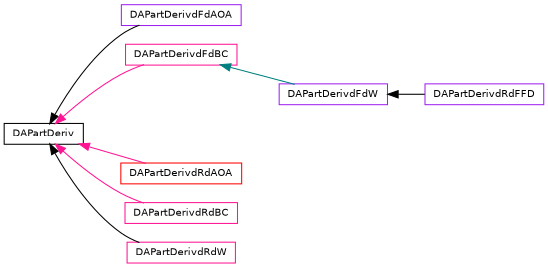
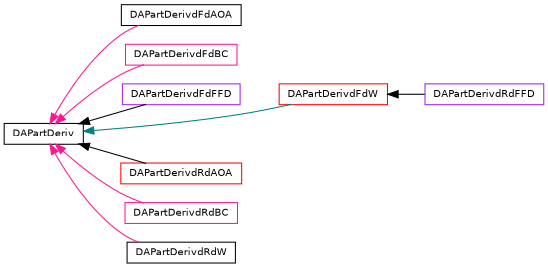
(181, 15) -> (181, 15)
(91, 63) -> (91, 63)
(263, 76) -> (193, 121)
none -> (181, 94)
(333, 94) -> (333, 94)
(118, 155) -> (118, 155)
(91, 205) -> (91, 205)
(181, 253) -> (181, 253)
